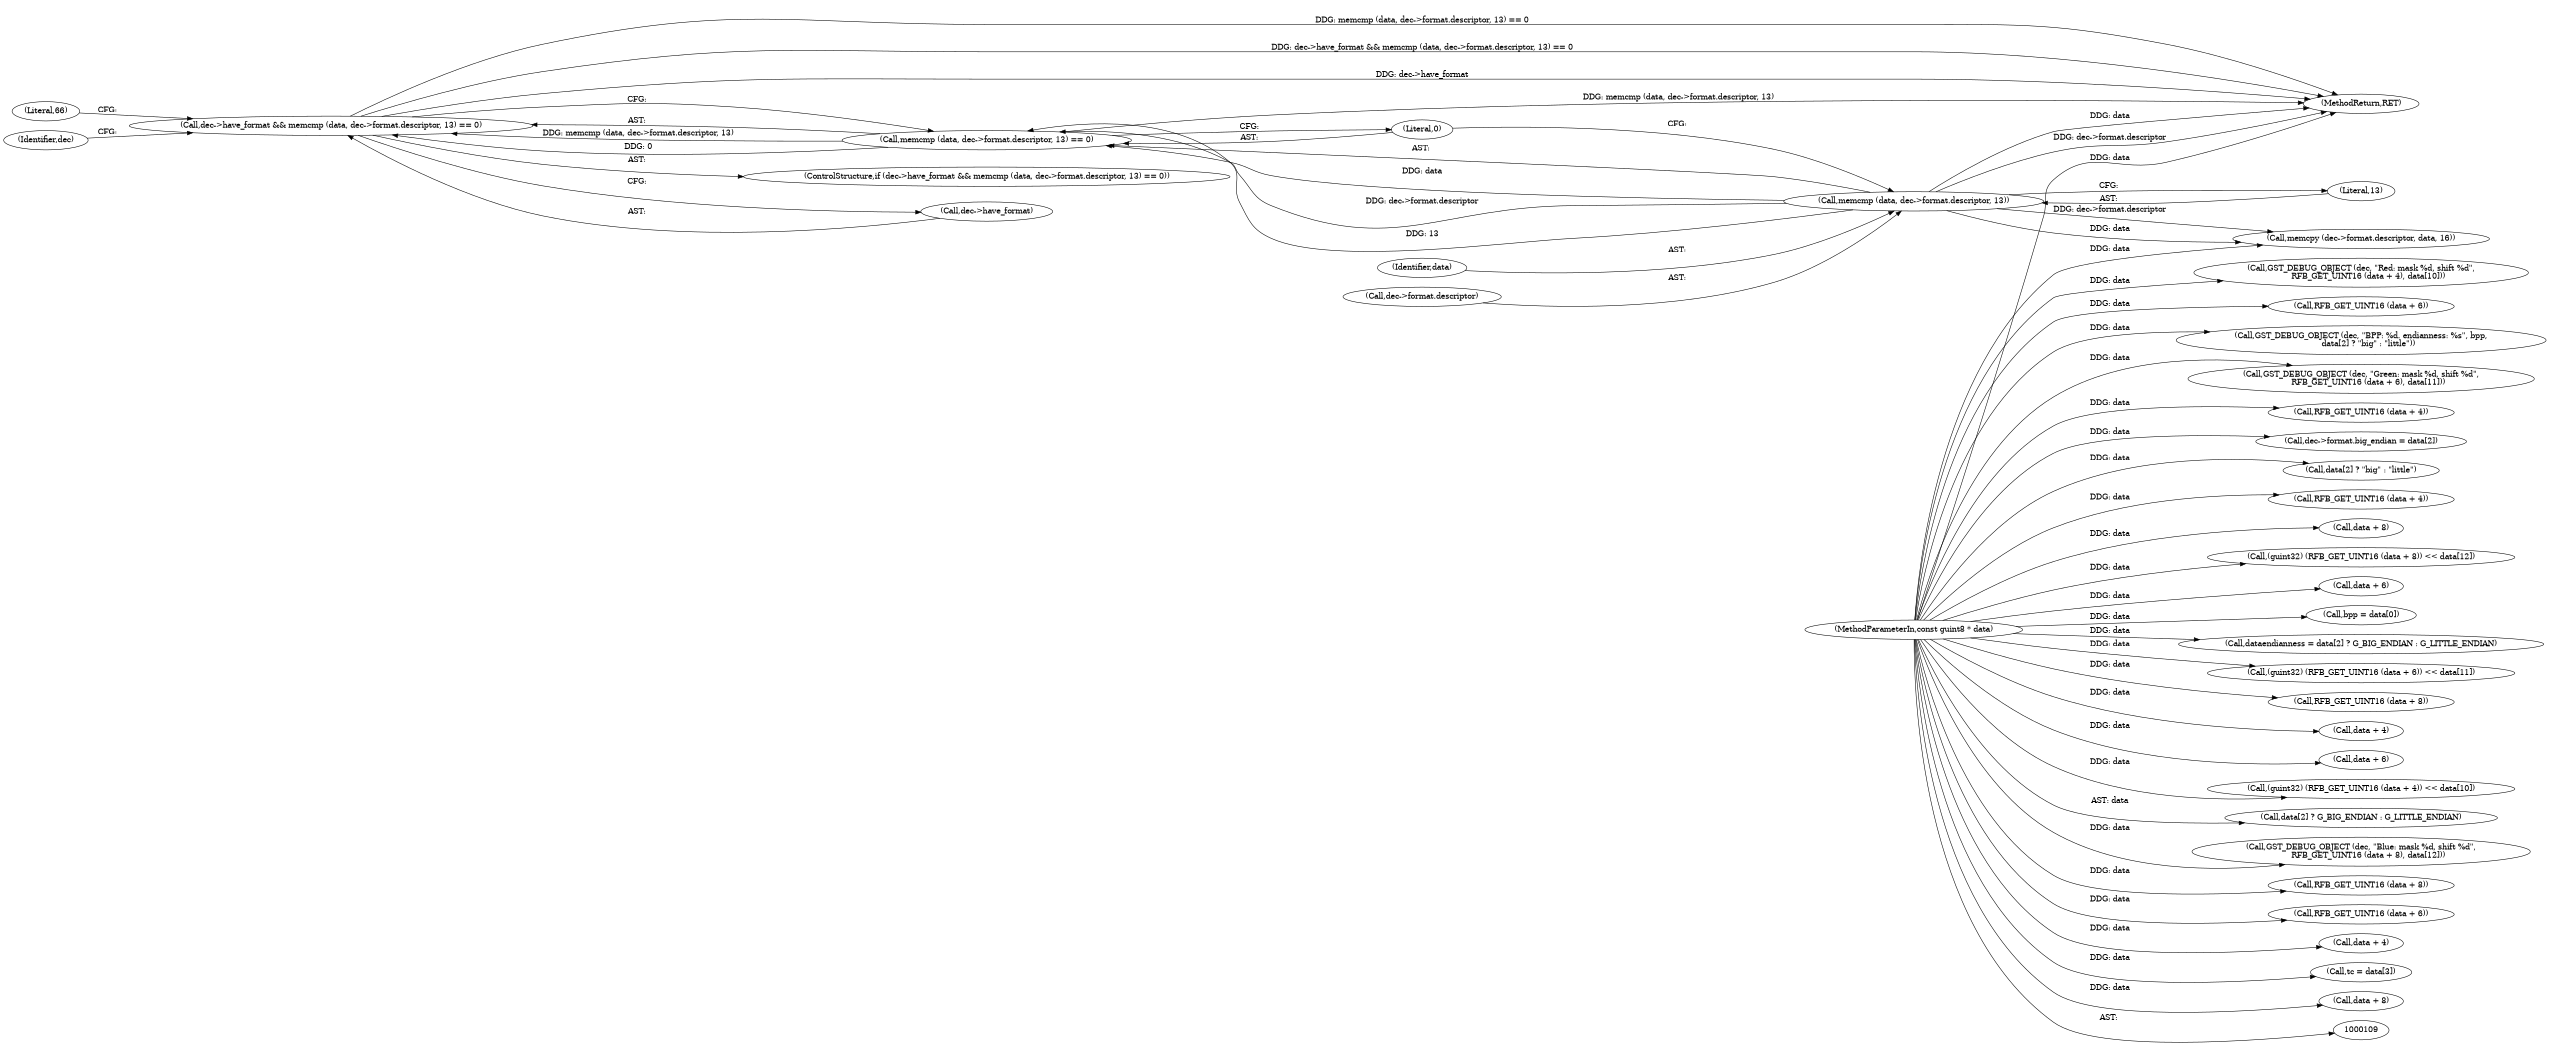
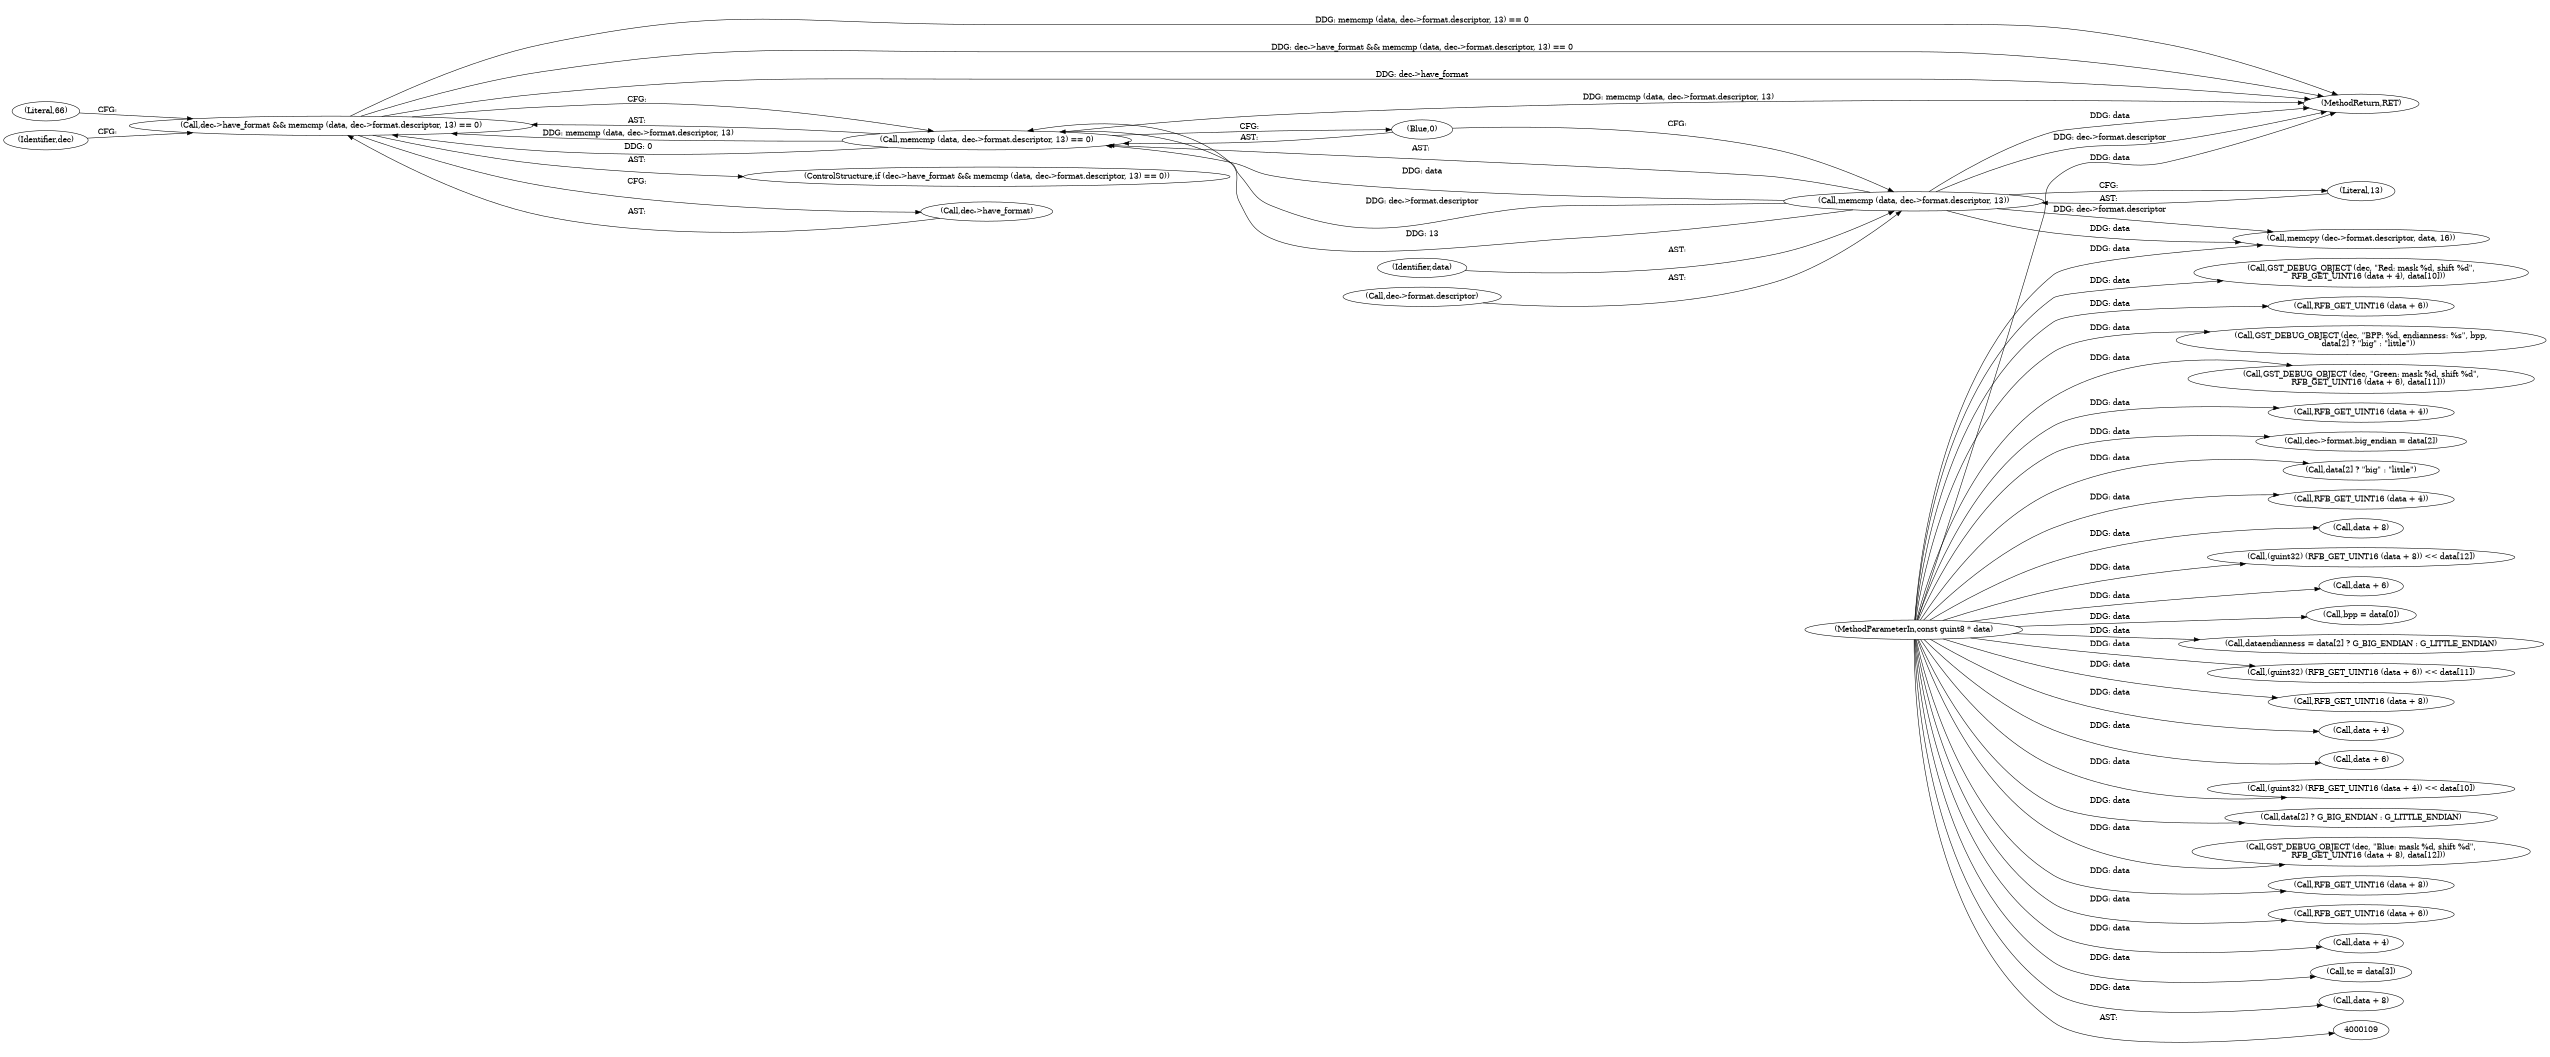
(1422, 130) -> (1422, 130)
(2110, 801) -> (2110, 801)
(2361, 1030) -> (2361, 1030)
